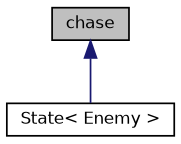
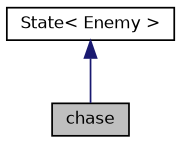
(91, 81) -> (91, 81)
